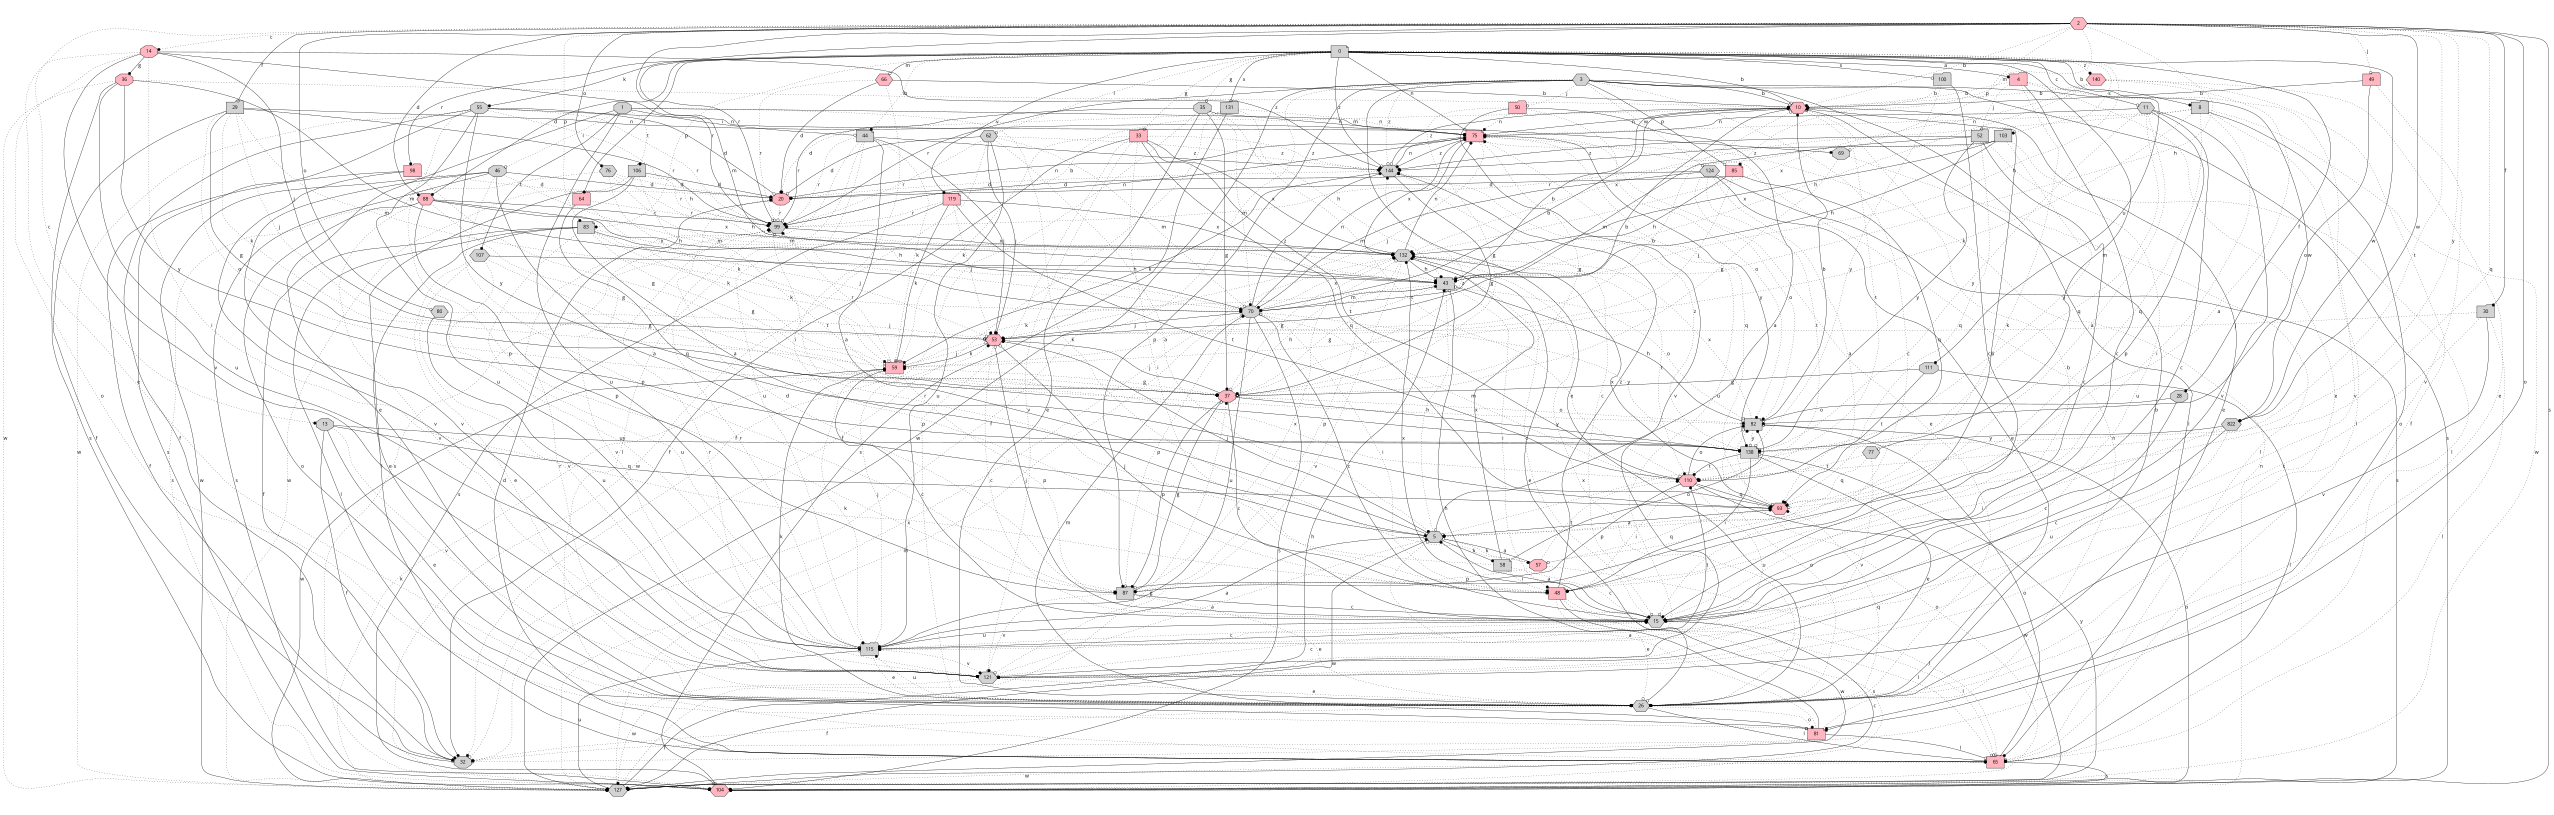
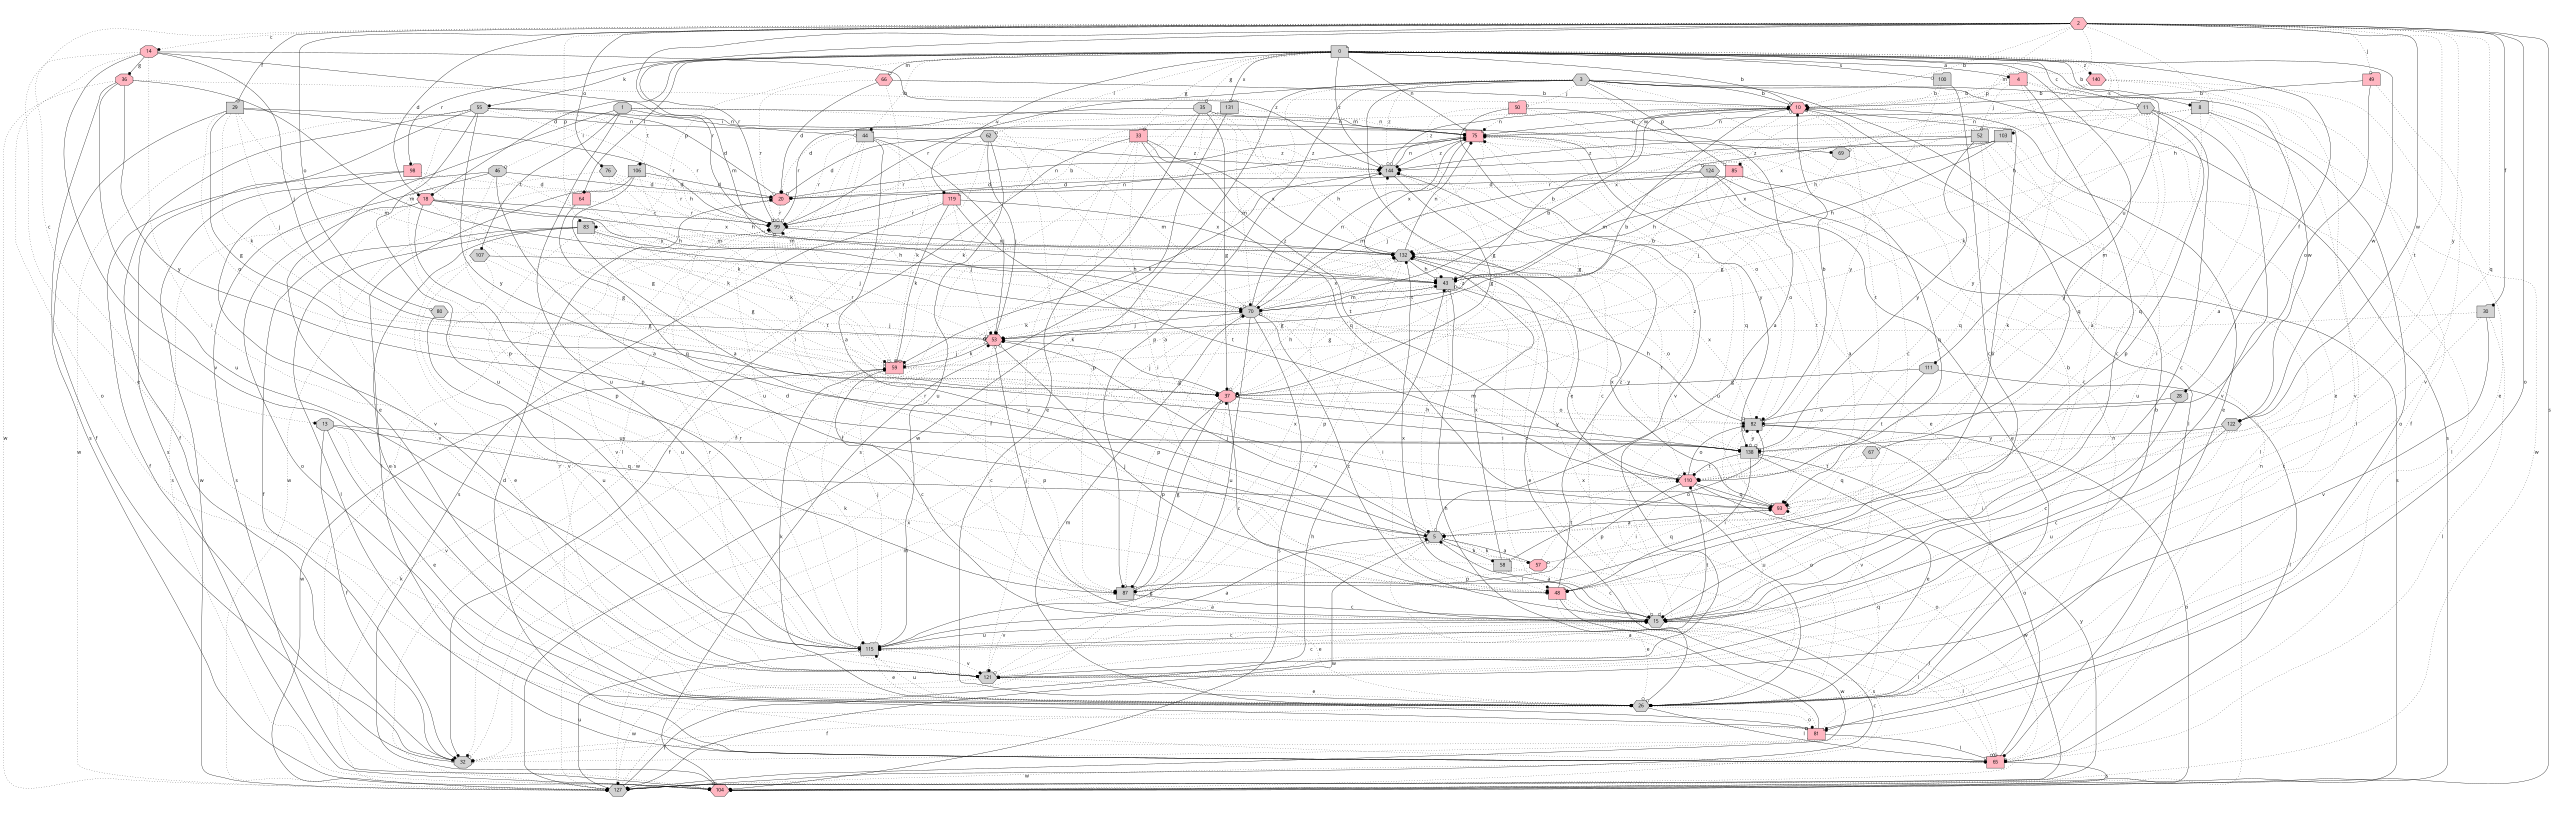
(426, 199) -> (426, 199)
(1063, 377) -> (1060, 374)
(2231, 424) -> (2231, 424)
(473, 440) -> none
(1871, 453) -> (1871, 453)
(2054, 457) -> (2054, 457)
(950, 684) -> (1104, 339)
